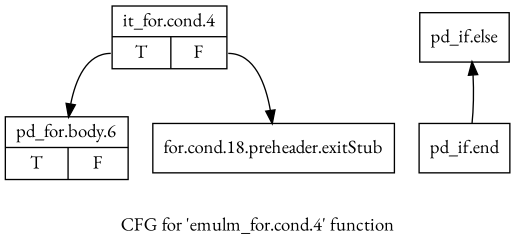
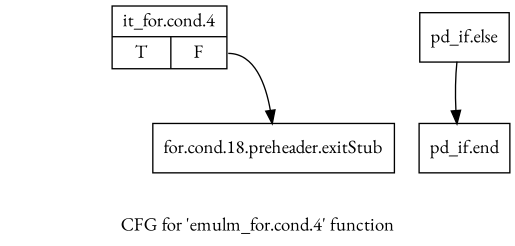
(473, 100) -> (456, 86)
(67, 148) -> none
